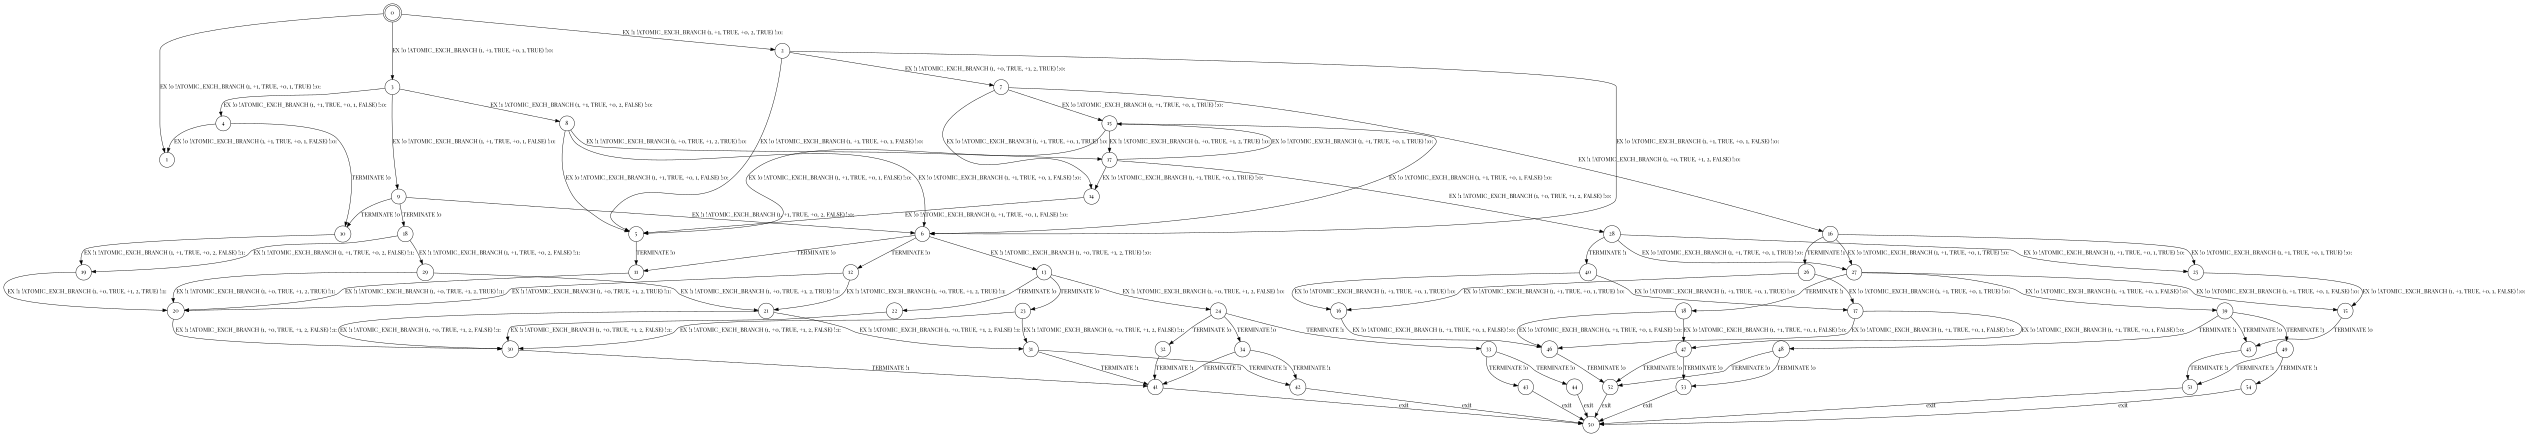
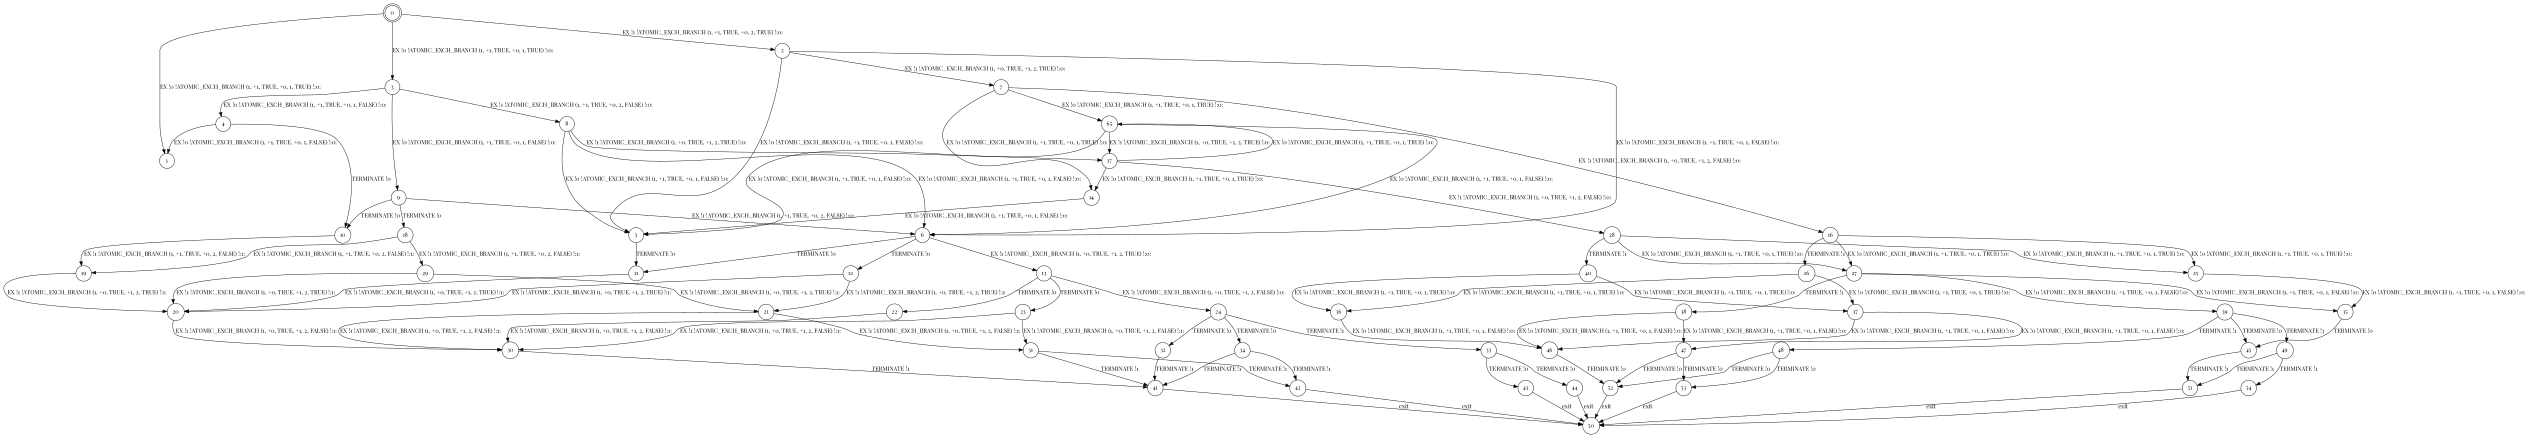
(1110, 123) -> (1110, 124)
